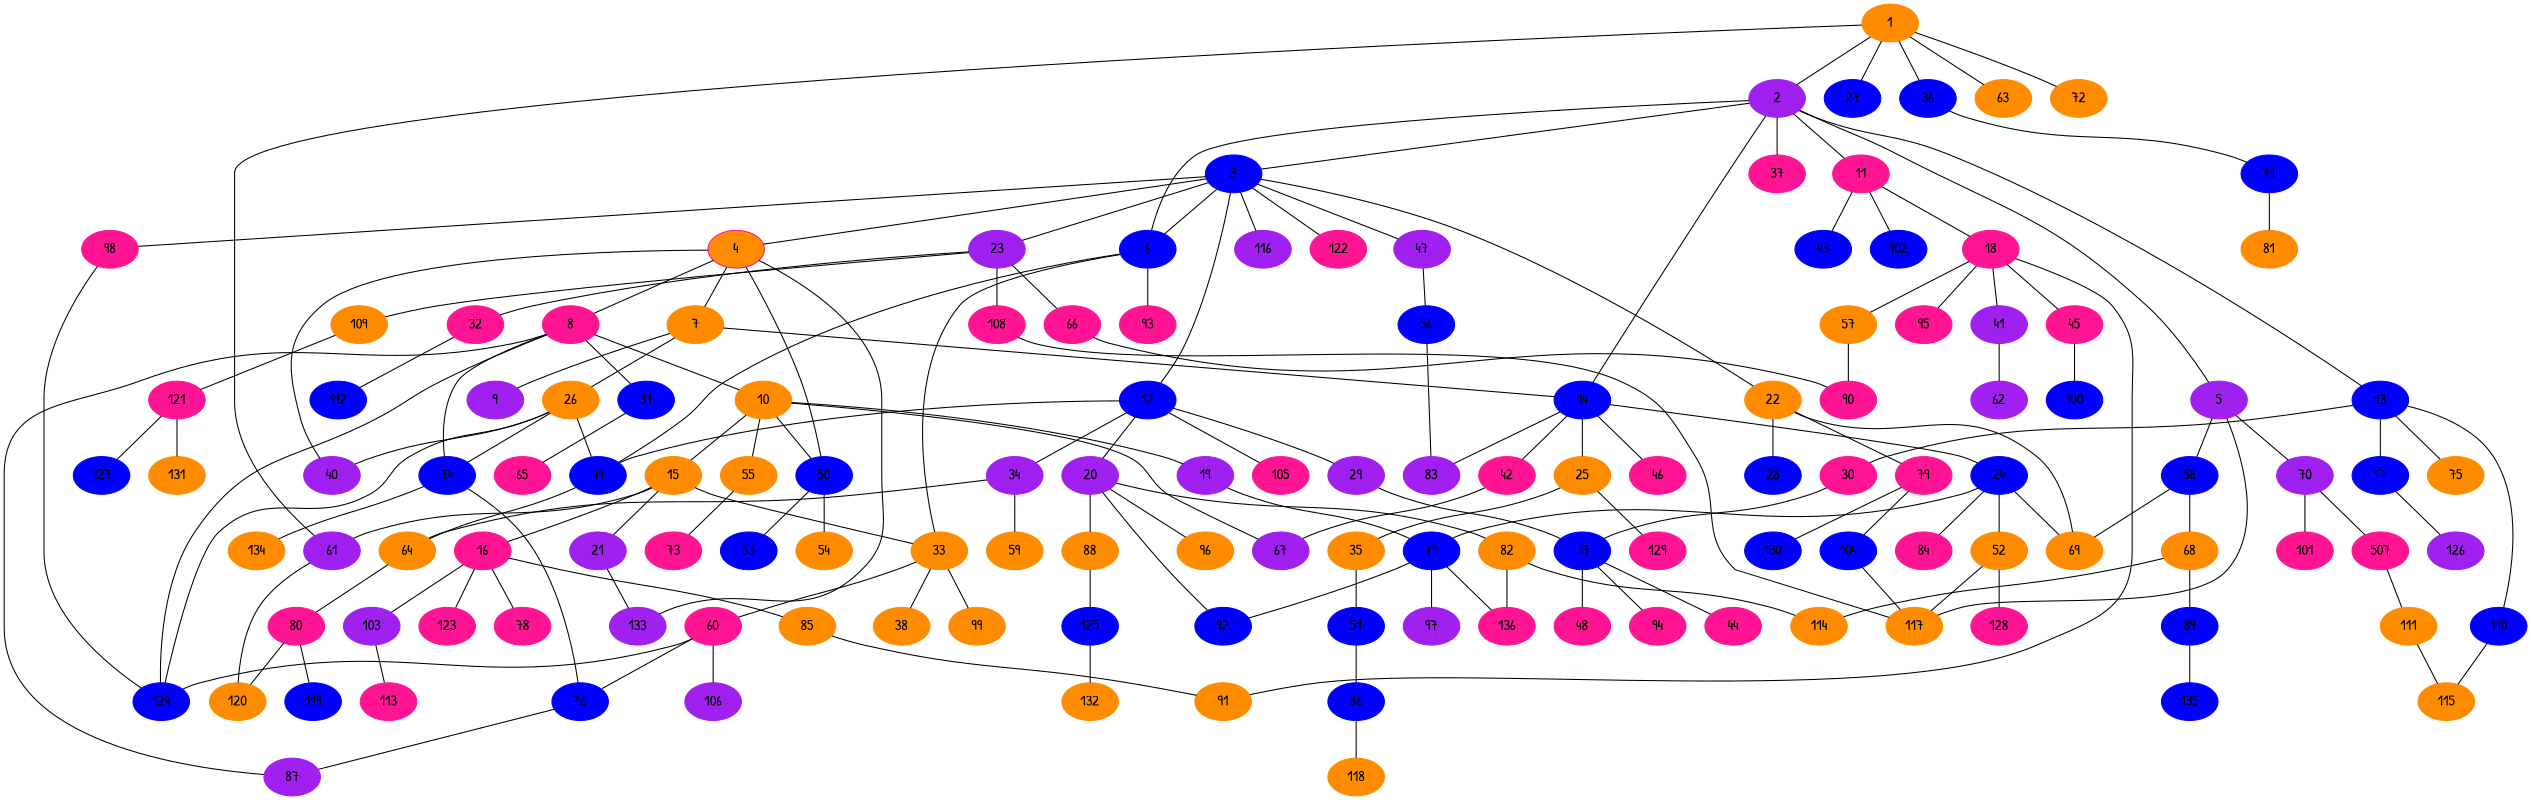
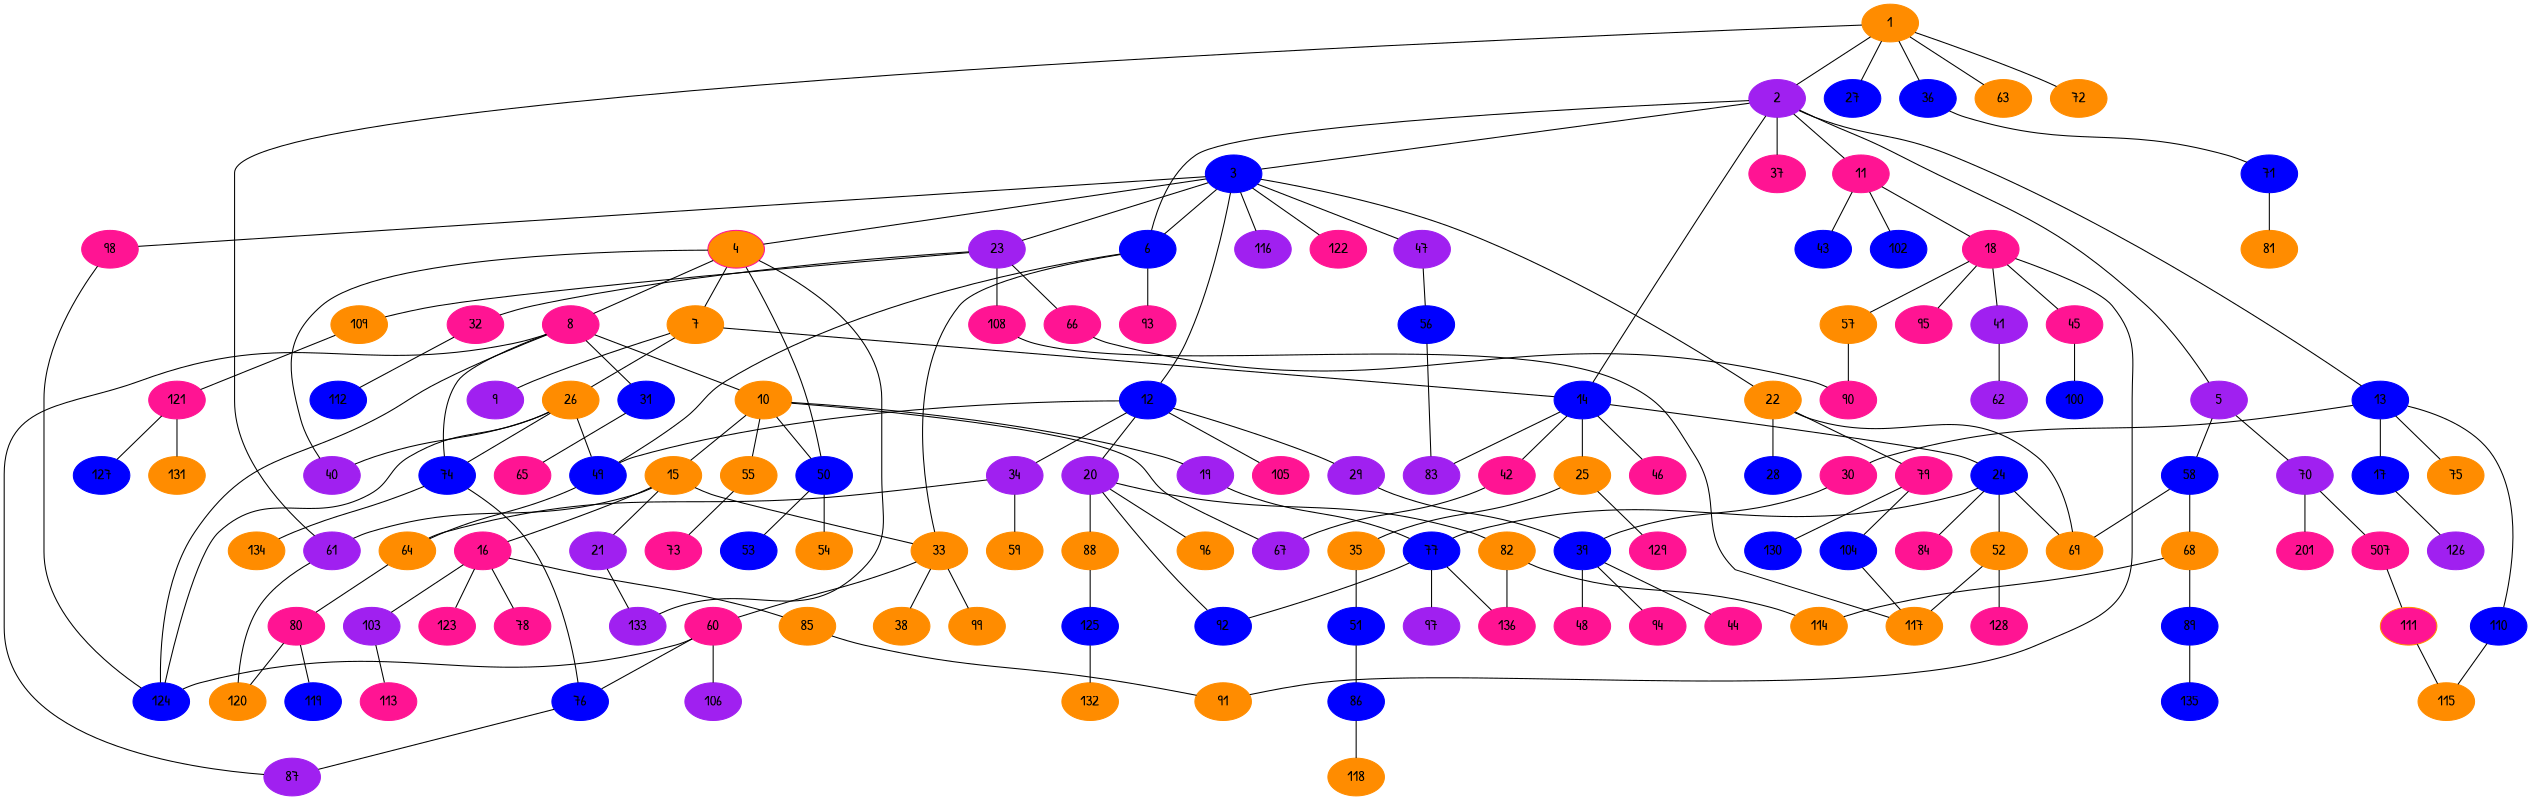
(2305, 551) -> (2305, 551)
(2164, 594) -> none
(2409, 626) -> (2409, 626)
